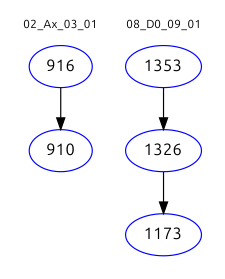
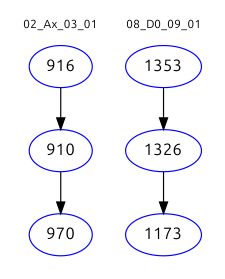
none -> (61, 235)
